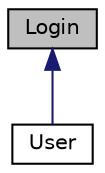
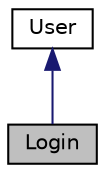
(53, 97) -> (53, 97)
